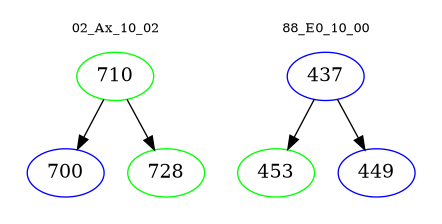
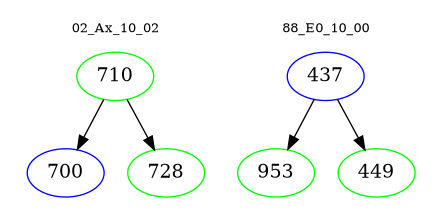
(276, 173) -> (276, 173)
(377, 173) -> (377, 173)
